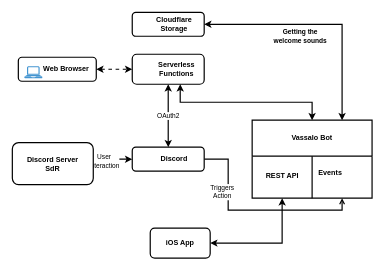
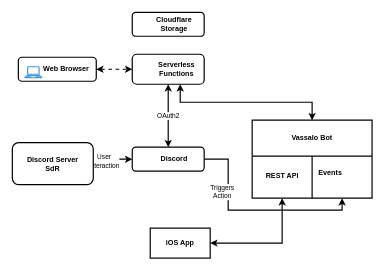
(321, 24) -> none
(342, 204) -> (342, 205)
(180, 243) -> (180, 243)
